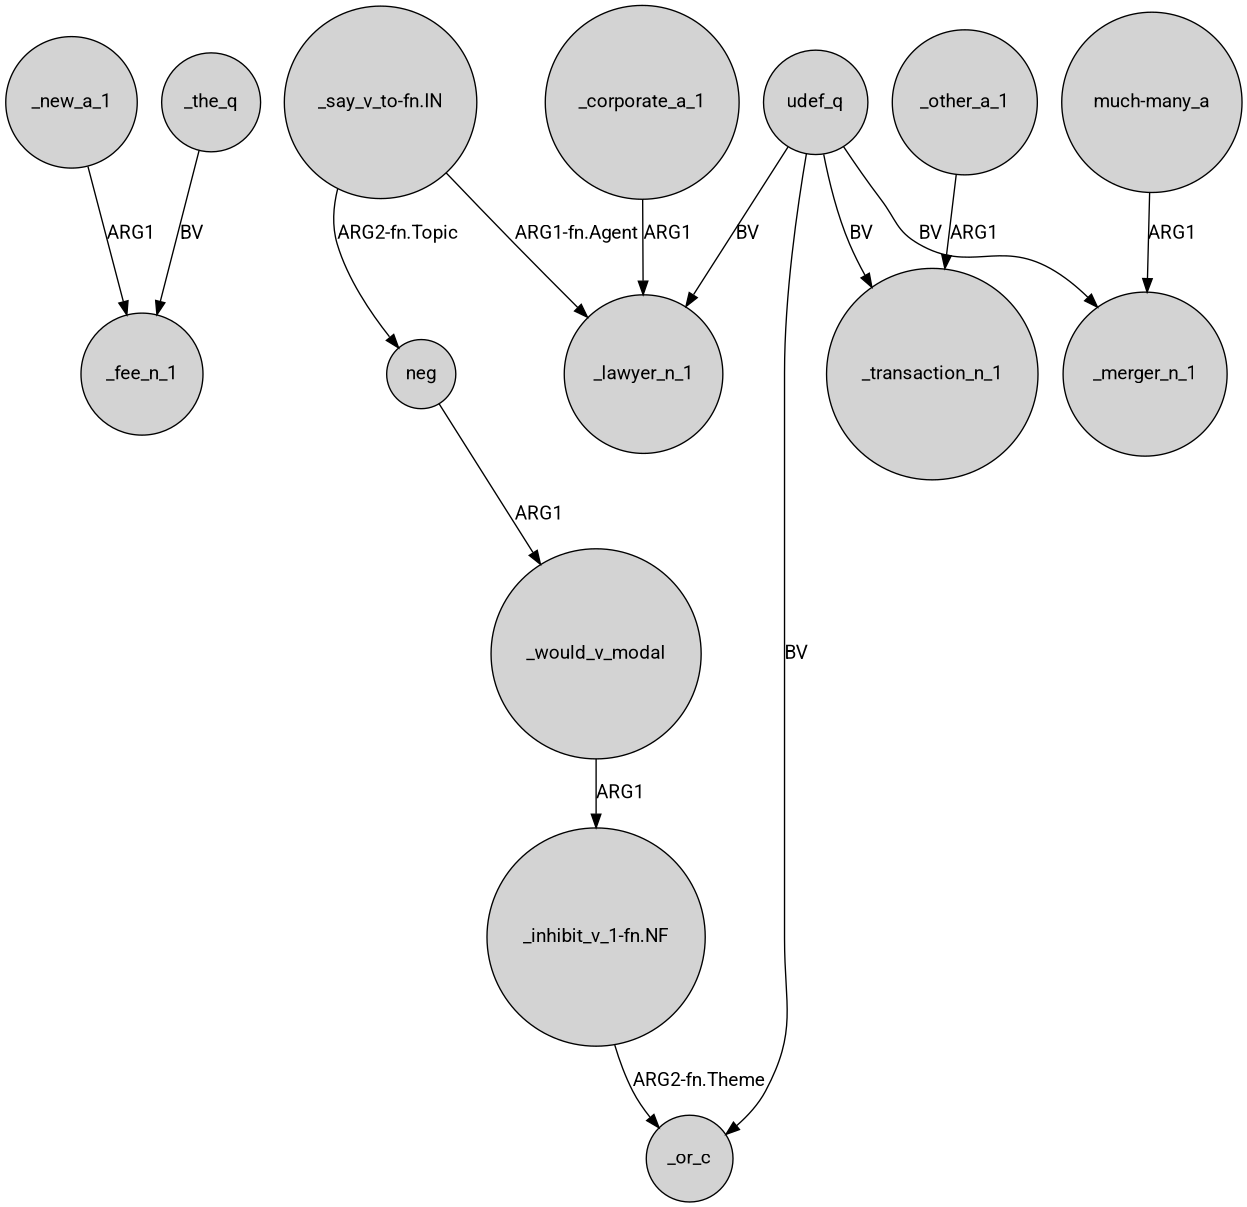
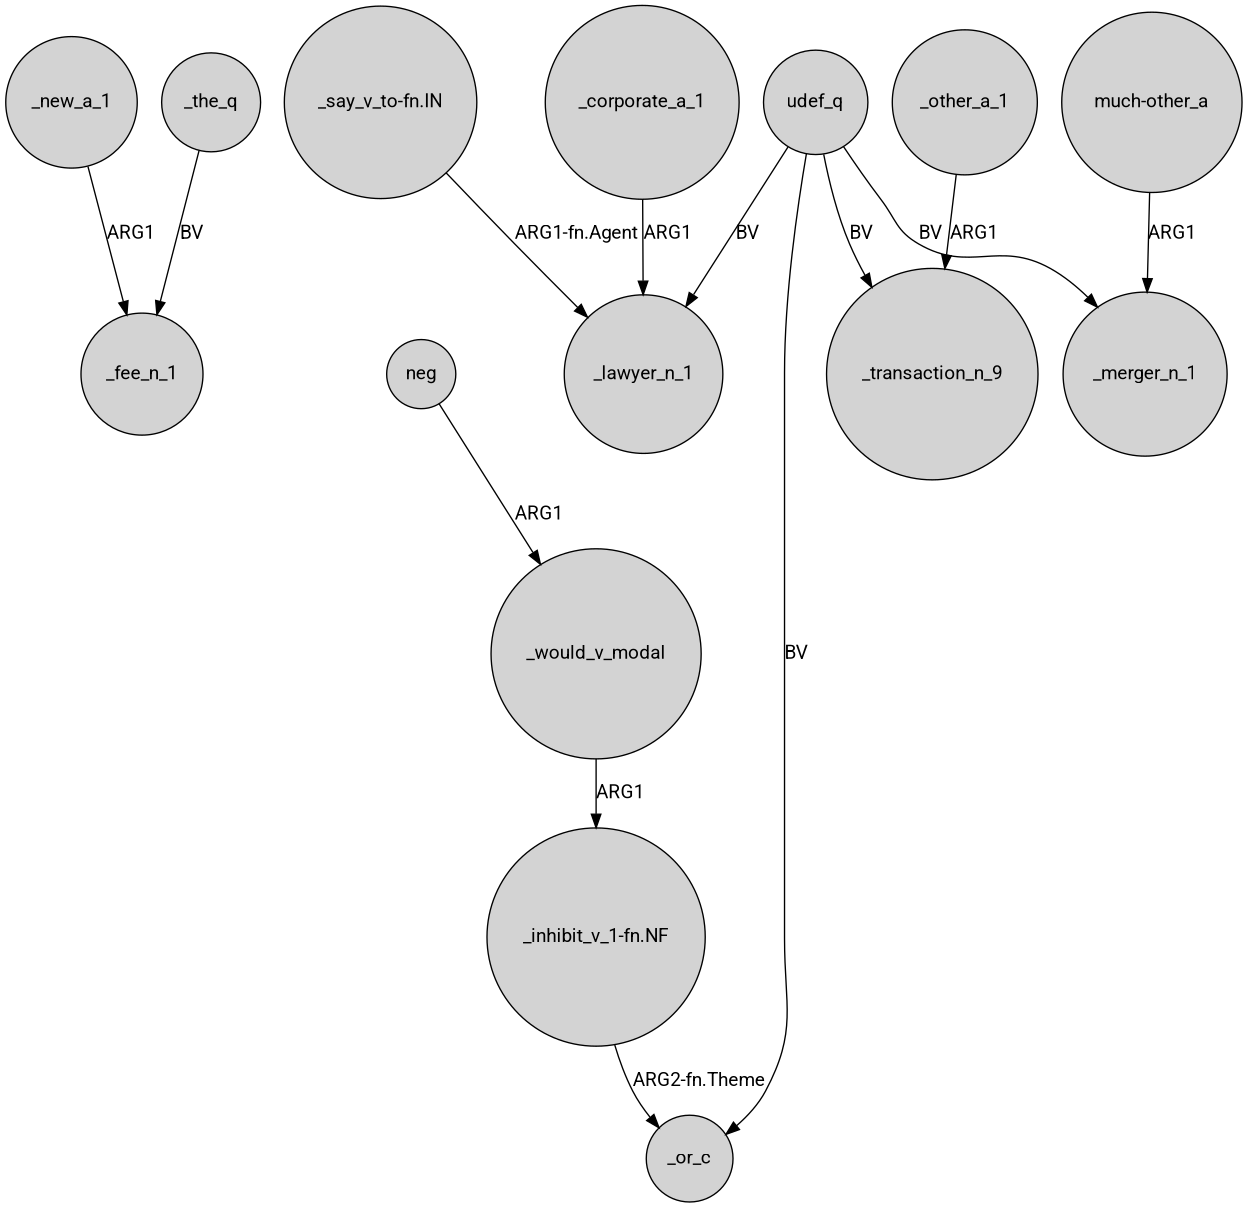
(1152, 102) -> (1152, 102)
(346, 268) -> none
(932, 374) -> (932, 374)
